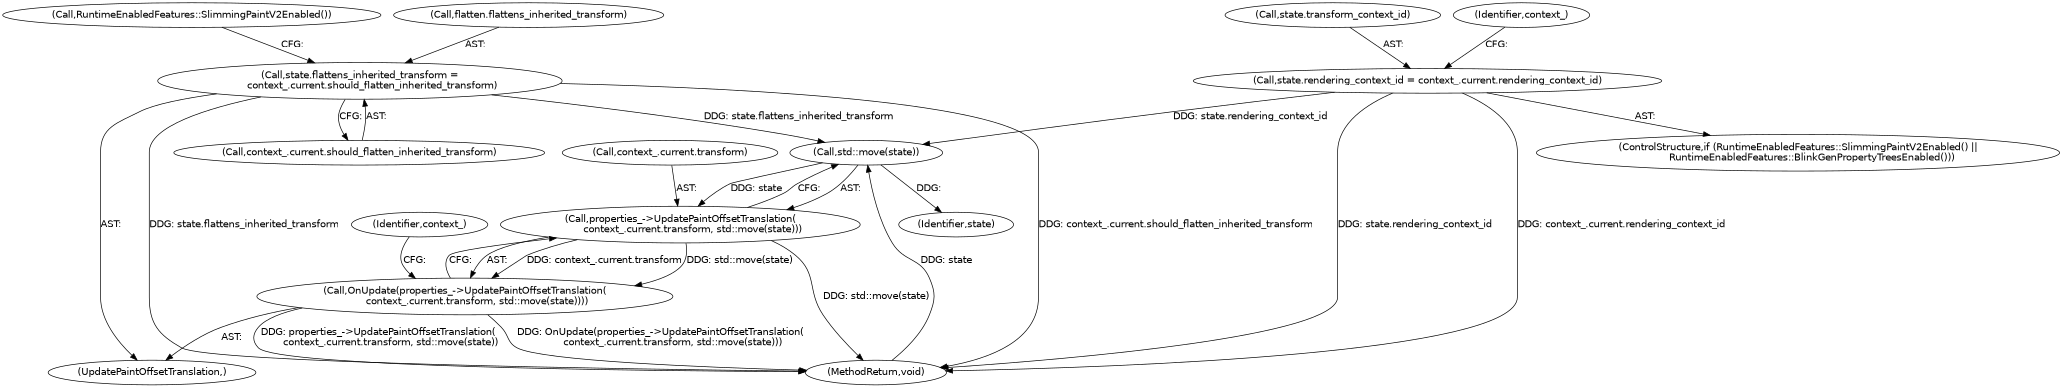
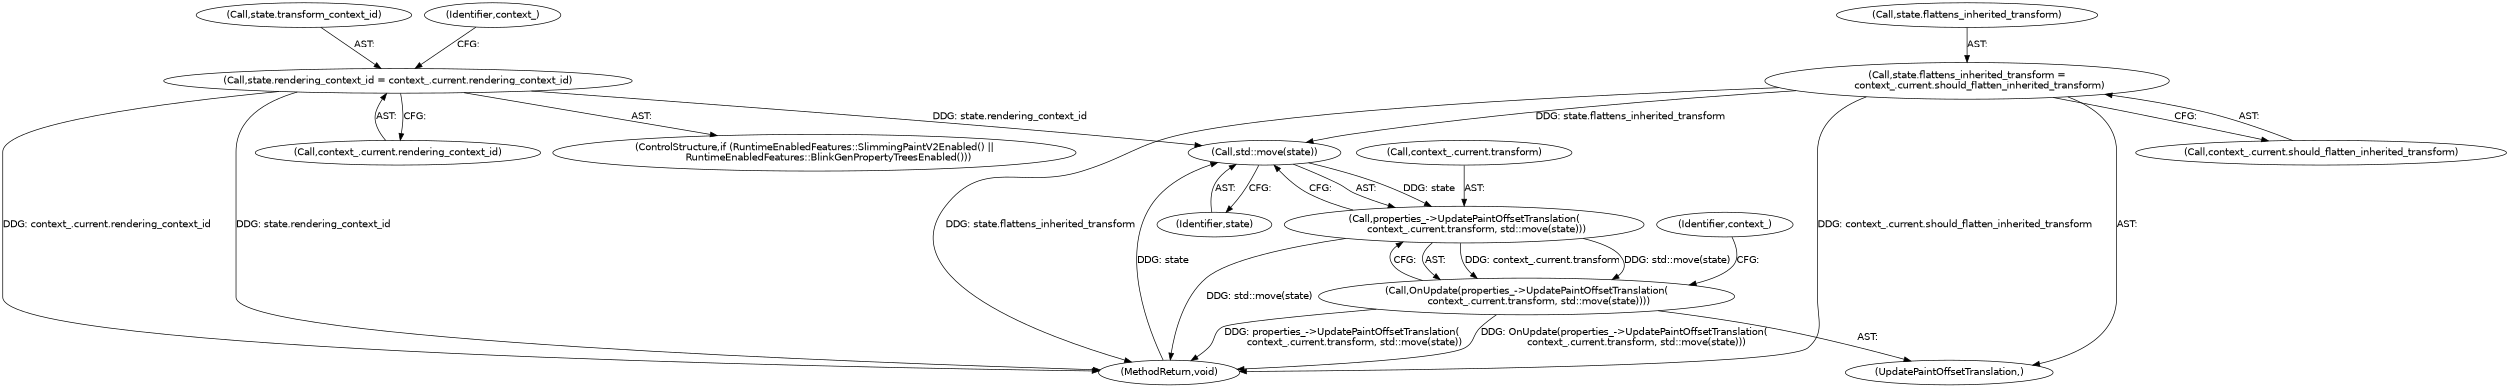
(192, 15) -> none
(529, 15) -> (1967, 15)
none -> (398, 153)
none -> (1213, 187)
(930, 189) -> (1262, 189)
